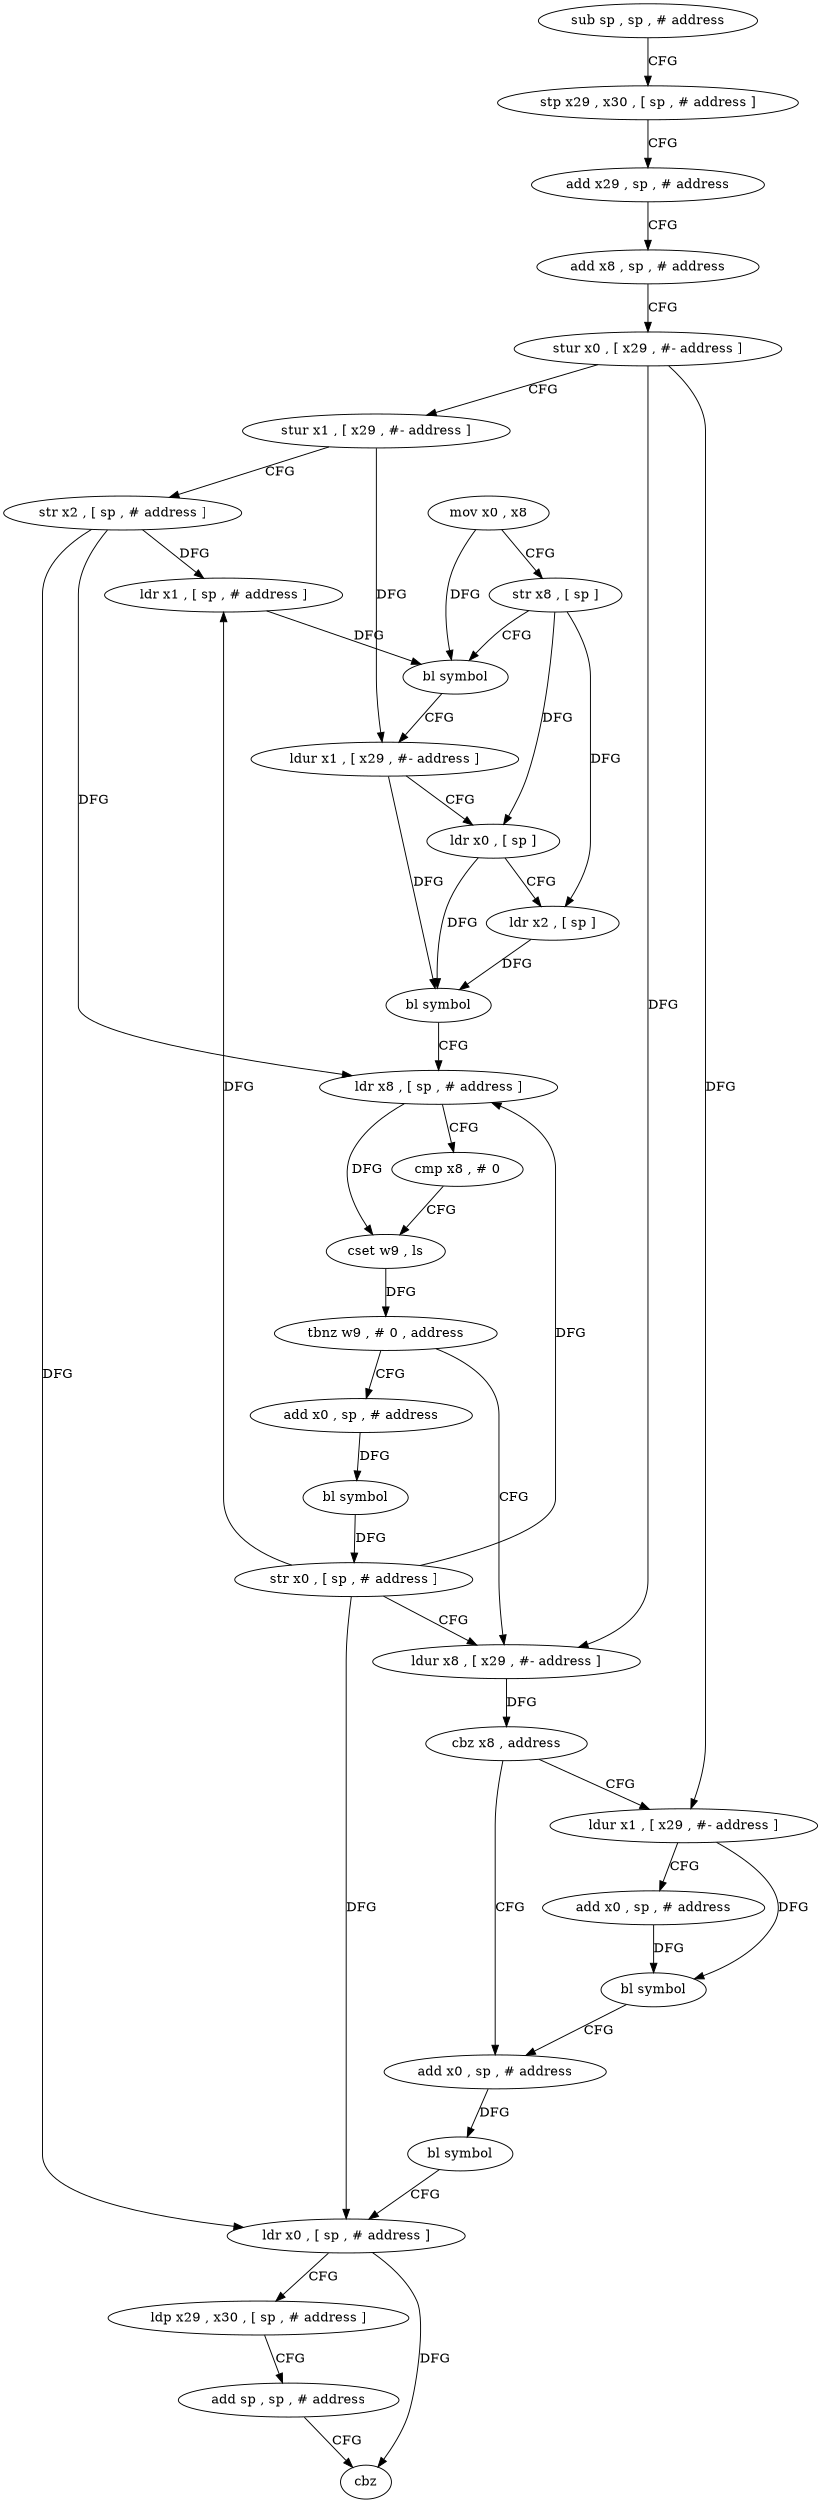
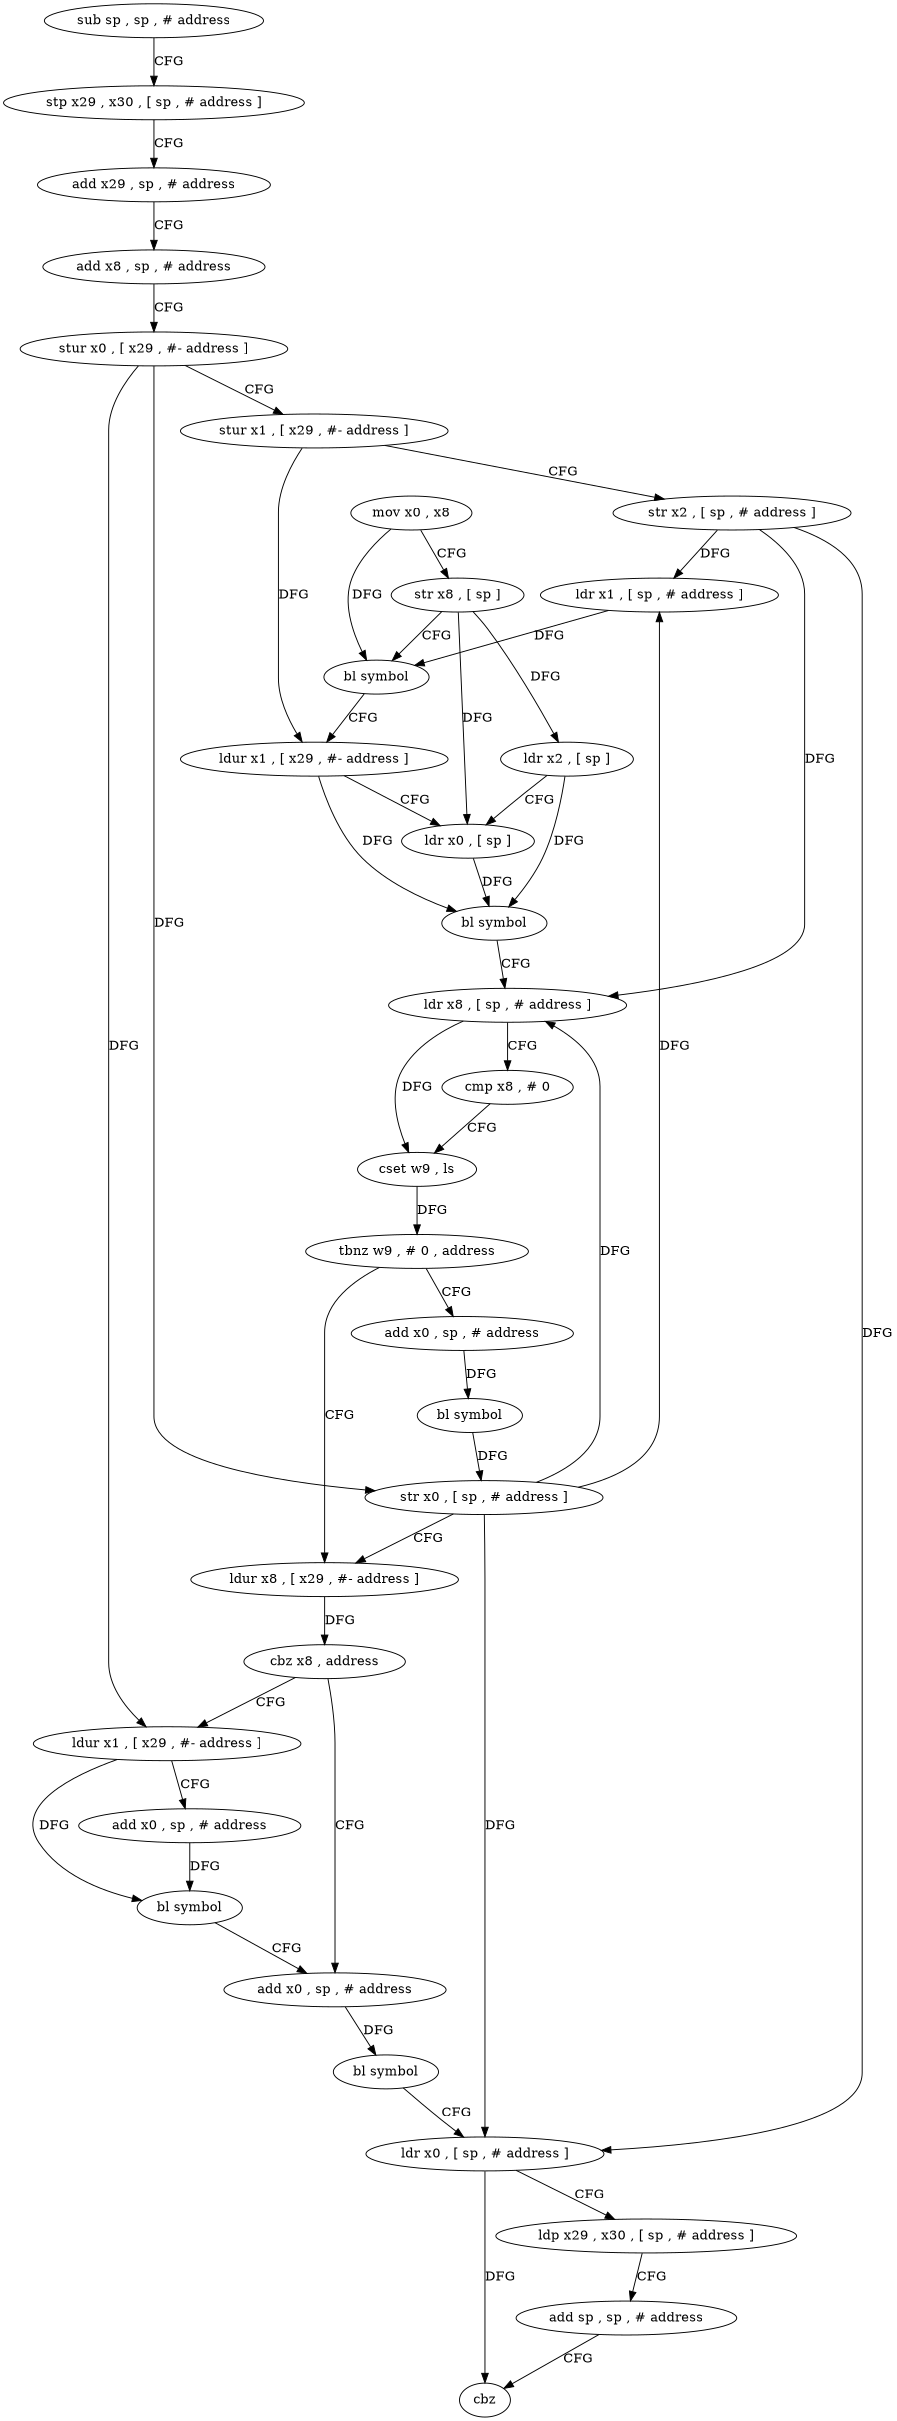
(520, 878) -> (520, 797)
(648, 1020) -> (154, 1009)
